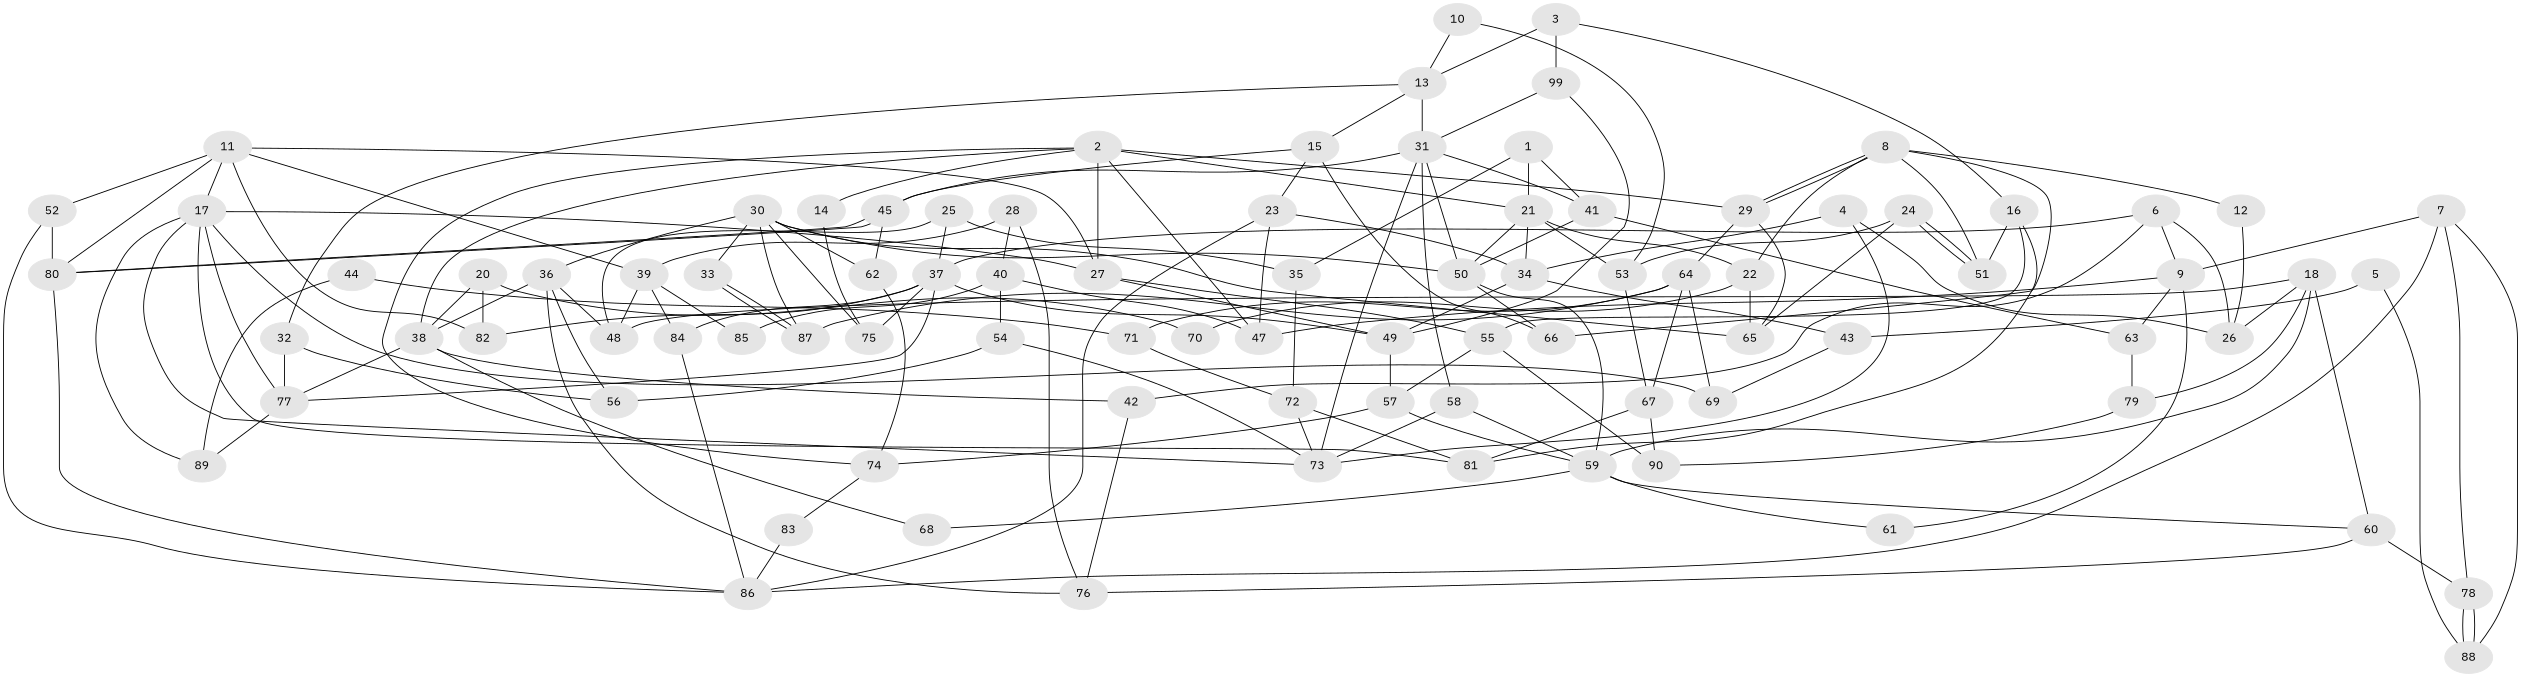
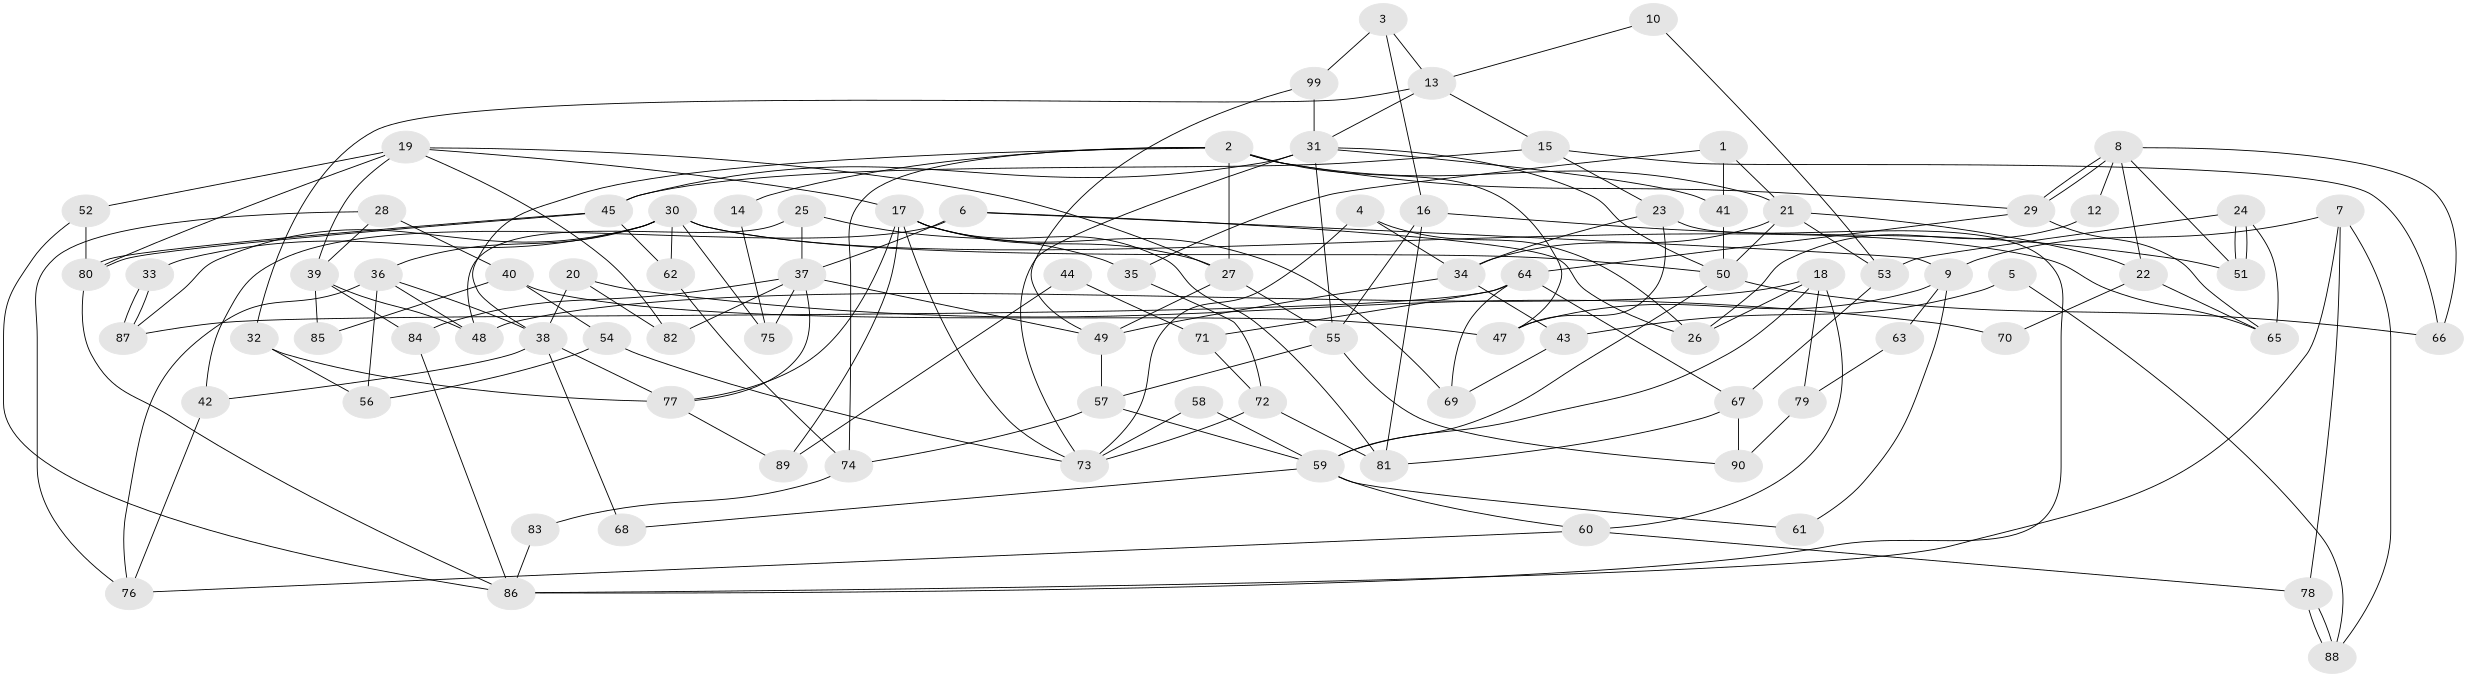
(228, 147) -> (406, 147)
(1428, 276) -> (1326, 263)
(1861, 278) -> none
